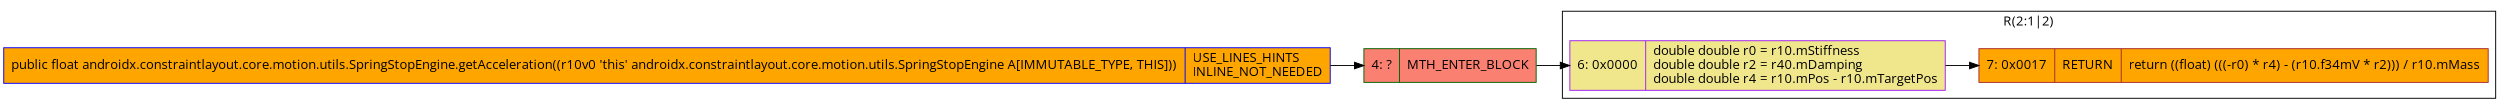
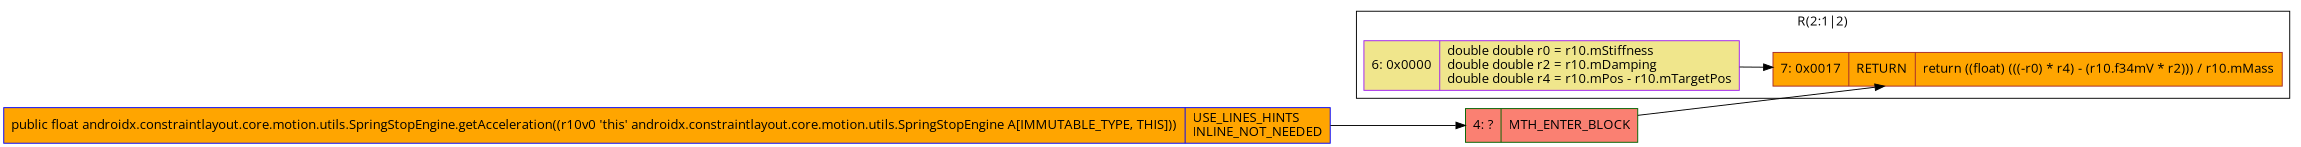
(1758, 65) -> (1552, 65)
(1548, 66) -> (1733, 104)
